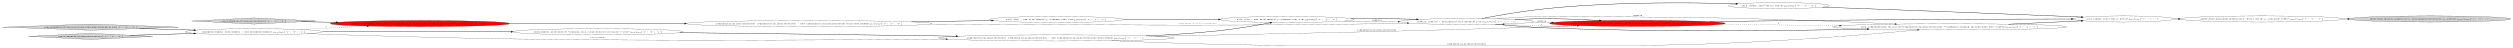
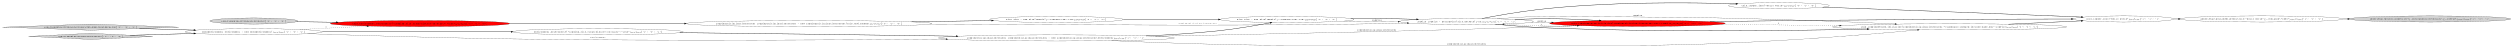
(254, 21) -> (254, 21)
